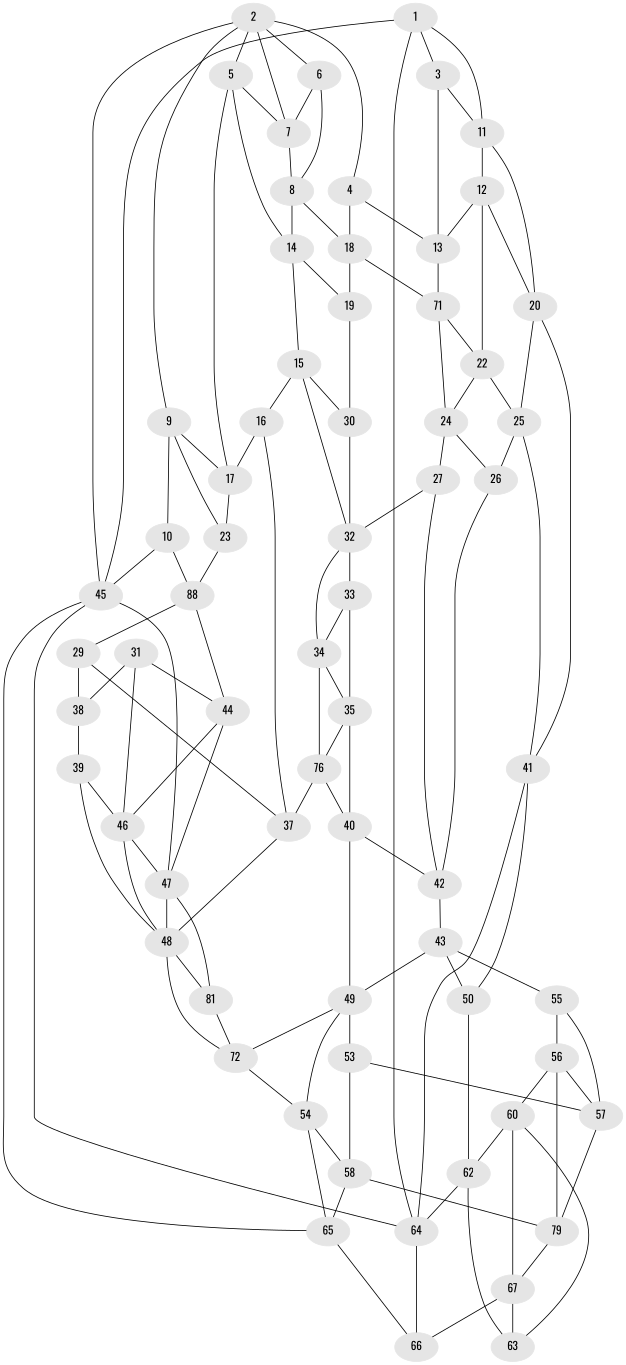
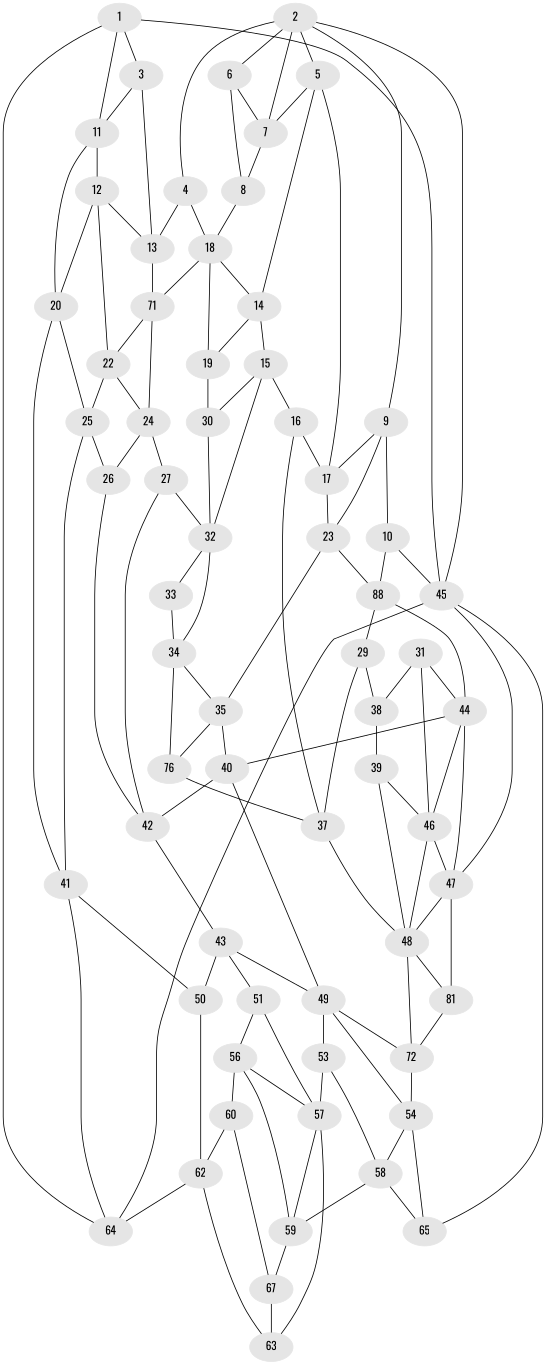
(292, 220) -> (235, 278)
(350, 653) -> (275, 625)
(335, 798) -> (346, 740)
(557, 1000) -> (258, 1000)
(557, 1231) -> (291, 1231)
(588, 1232) -> (321, 1237)
(416, 1347) -> none
